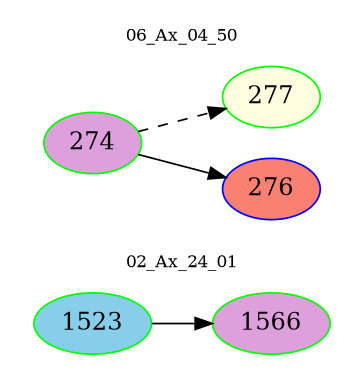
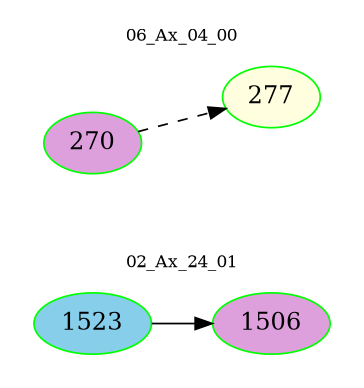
(182, 37) -> (182, 37)
(93, 143) -> (93, 143)
(271, 189) -> none
(271, 324) -> (271, 324)
